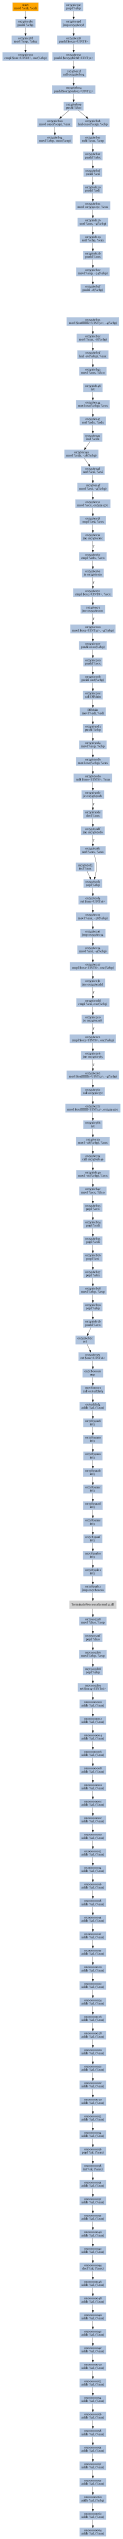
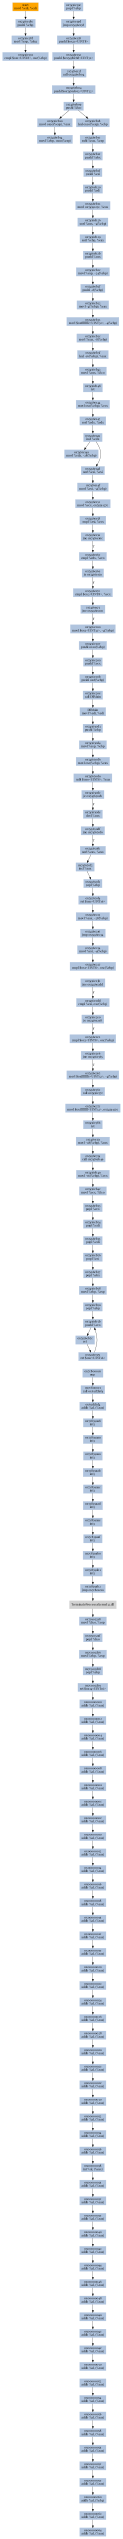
none -> (93, 305)
none -> (93, 378)
(86, 461) -> (101, 453)
(97, 866) -> (89, 858)
(93, 974) -> none
(93, 1364) -> (97, 1341)
(93, 2151) -> (93, 2151)
(93, 2267) -> (93, 2267)
(93, 2374) -> none
